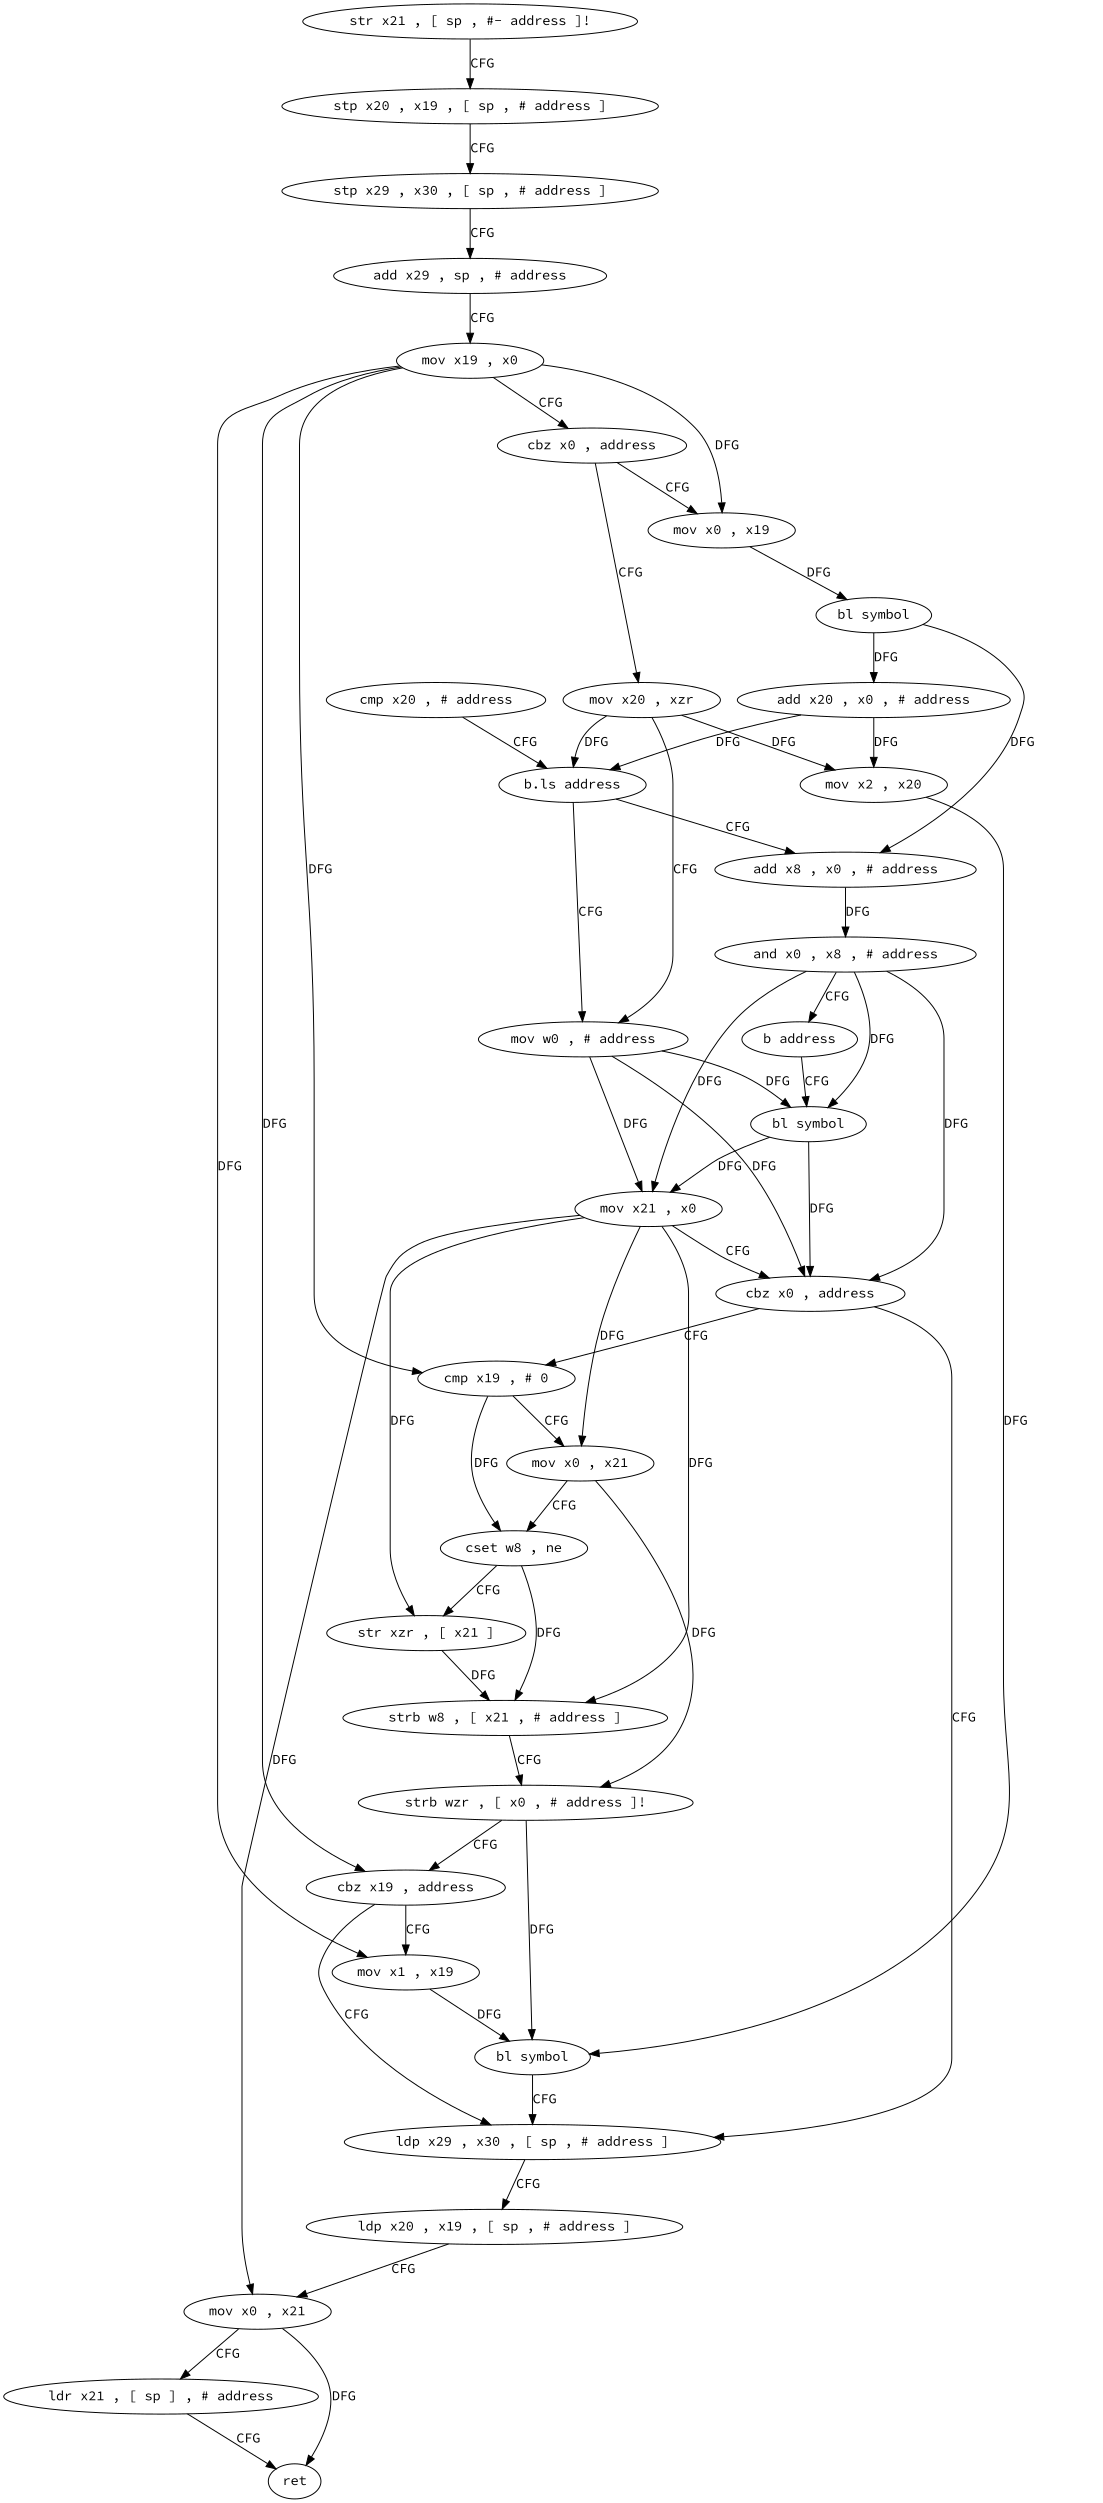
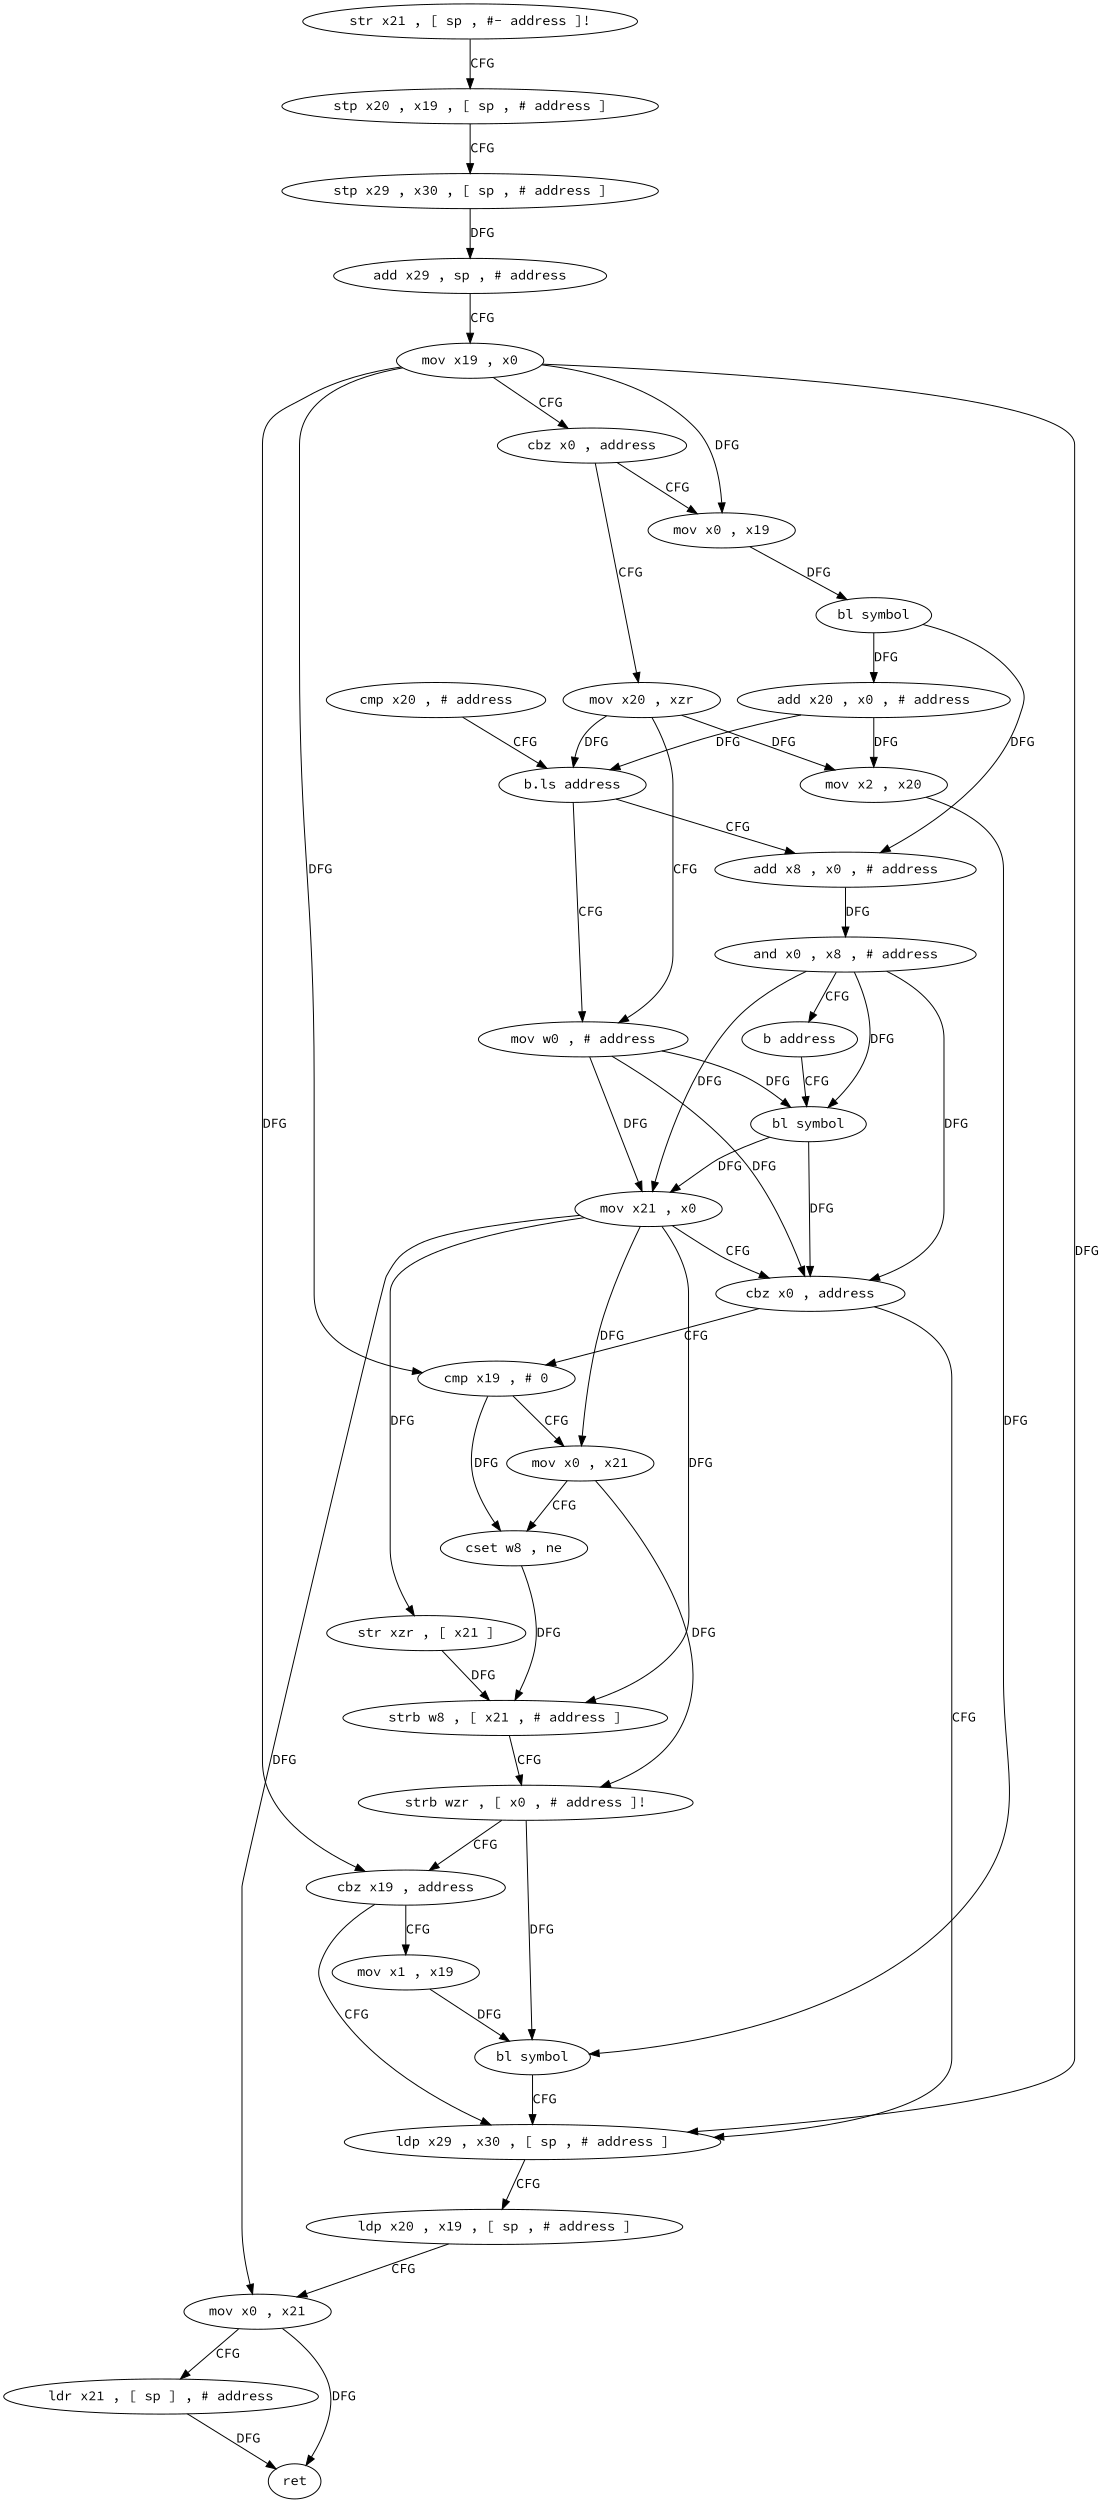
(482, 234) -> (482, 234)
(218, 1128) -> (1075, 1174)
(474, 1587) -> none
(248, 2439) -> (248, 2439)
